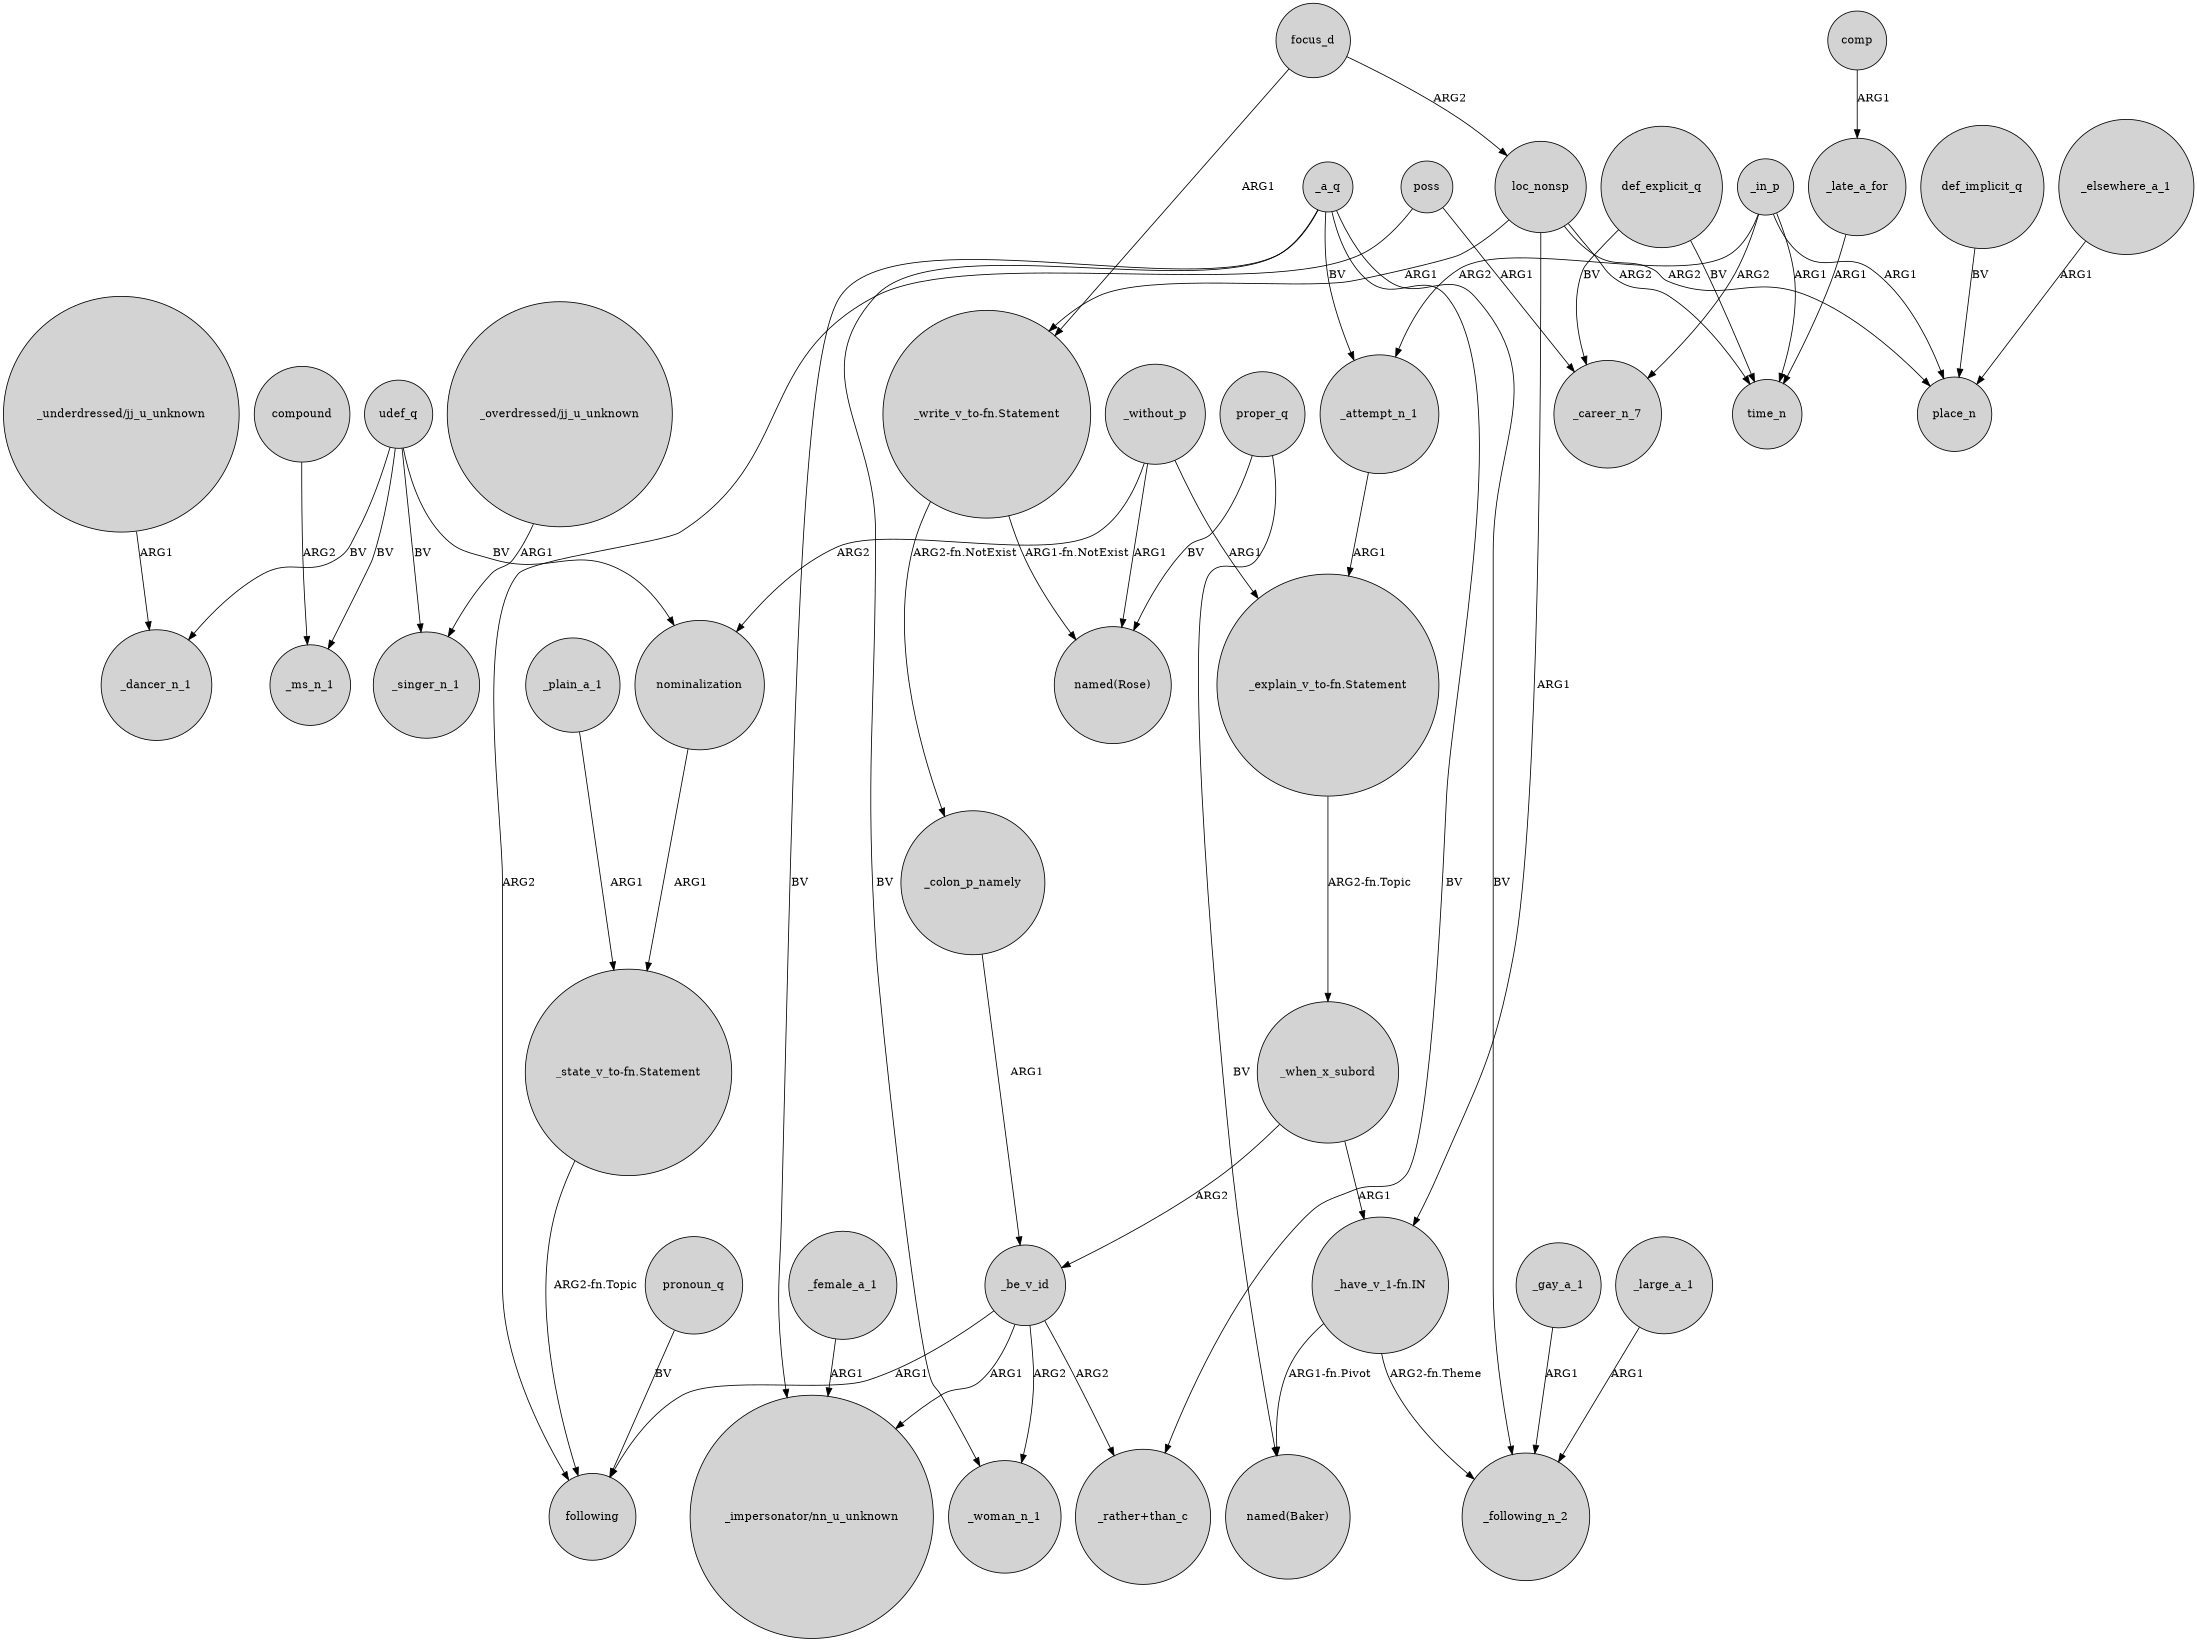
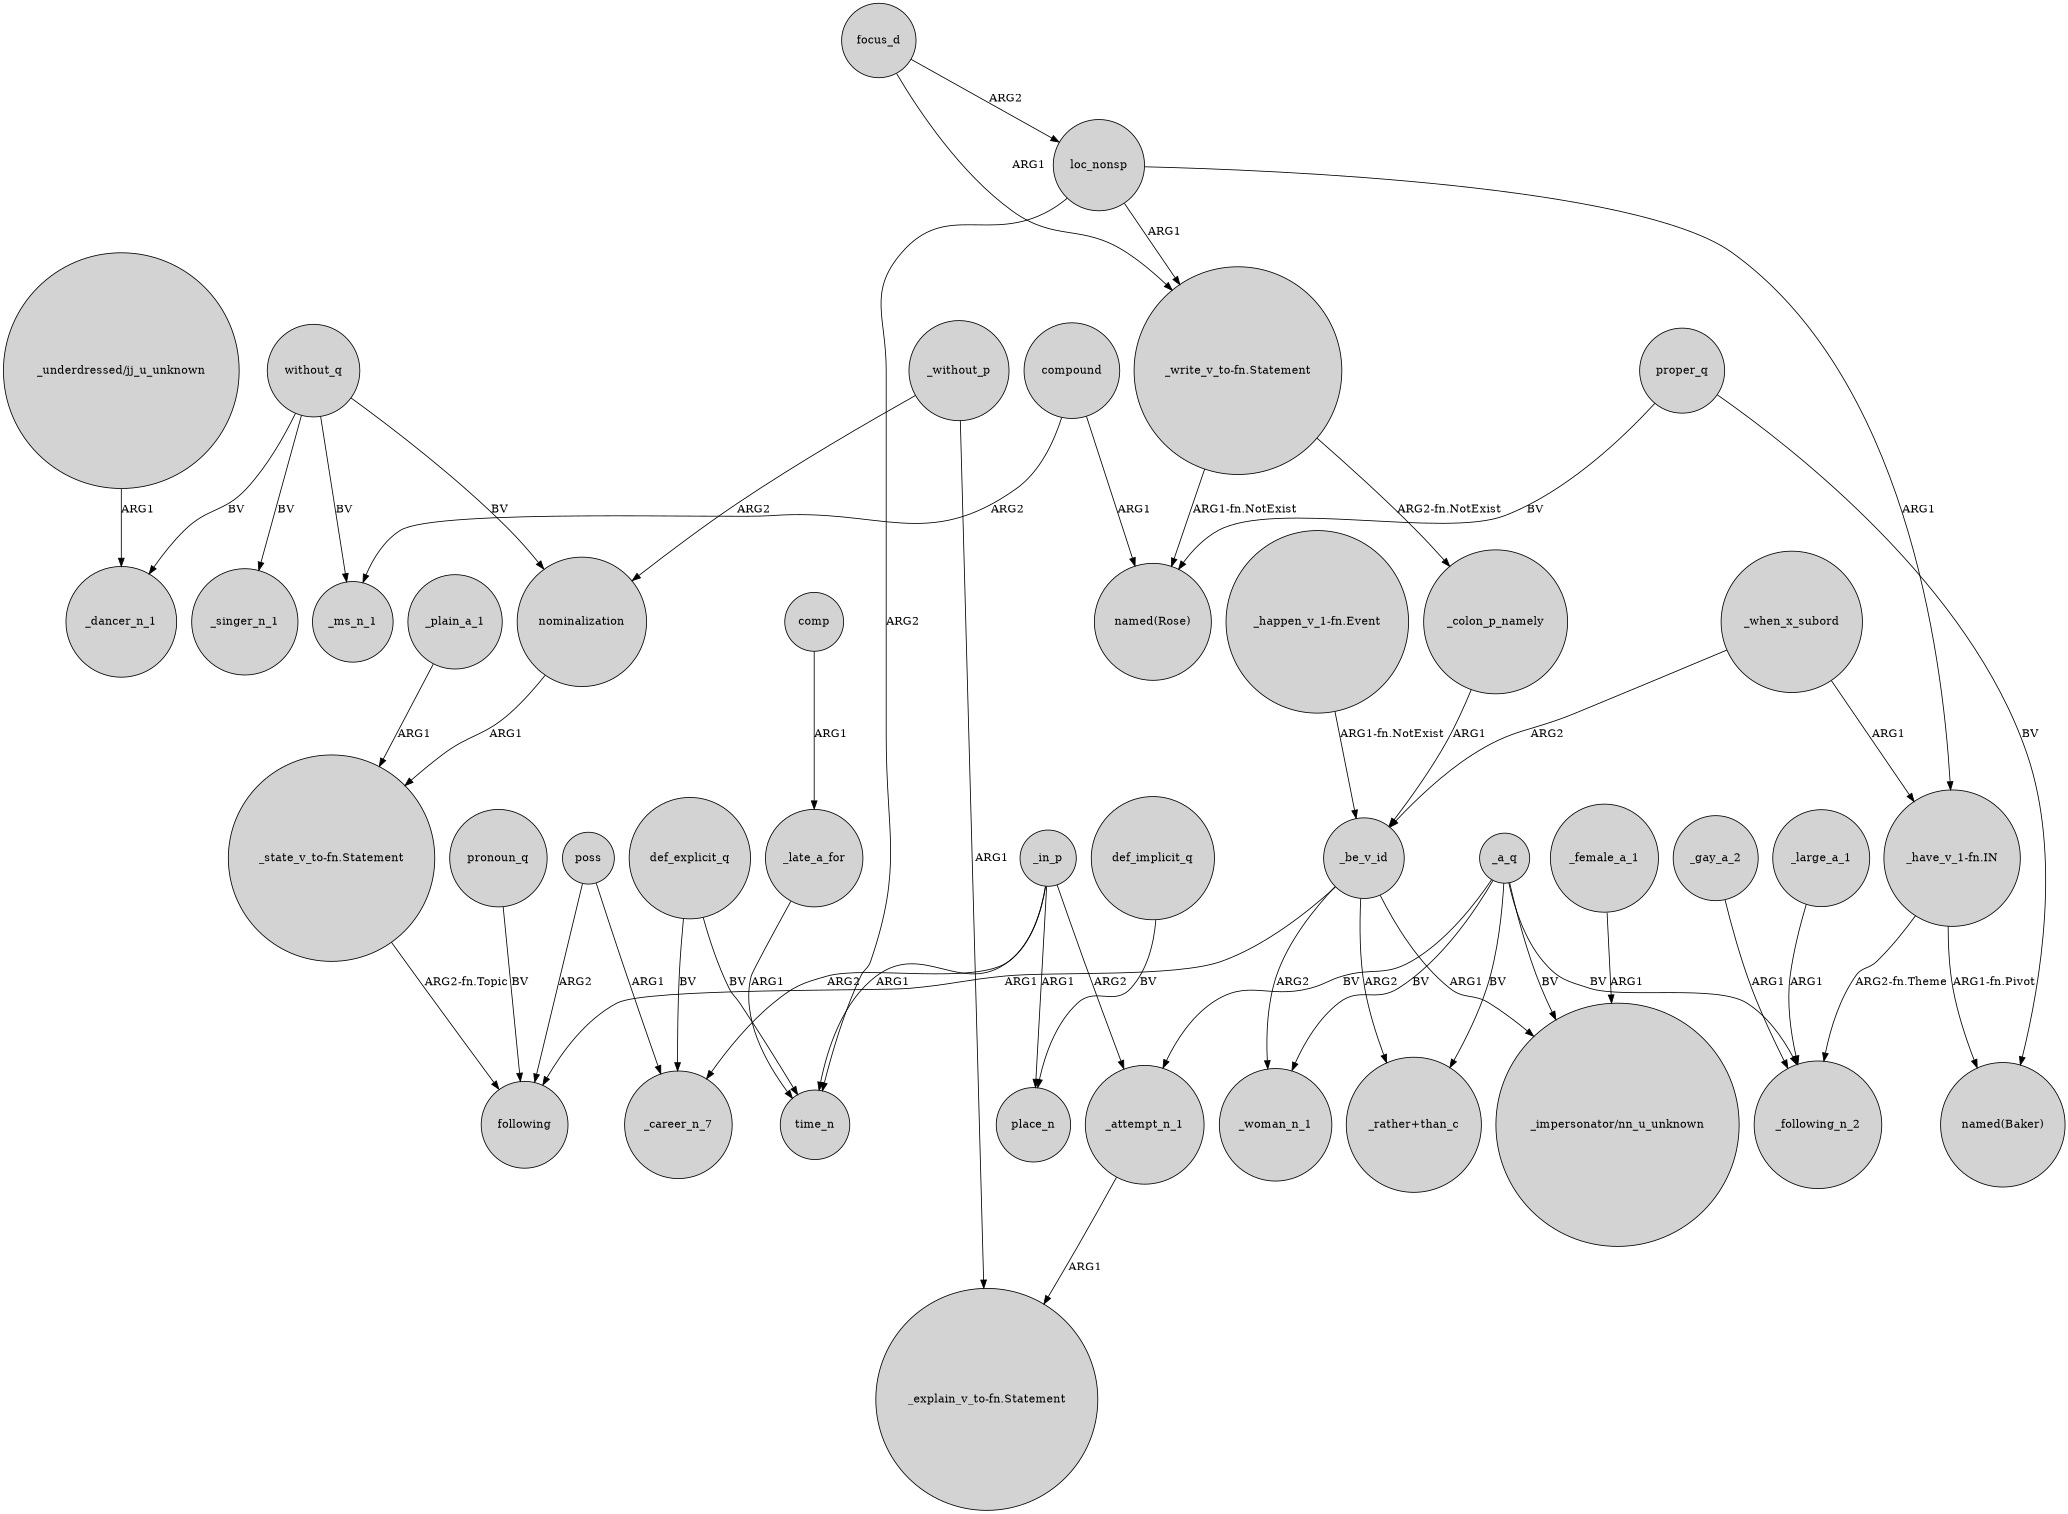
(2126, 187) -> none
(1749, 288) -> none
(399, 414) -> (314, 371)
(560, 414) -> none
(1135, 541) -> (1109, 487)
none -> (1317, 622)
(1328, 895) -> none
(1559, 1285) -> (1716, 858)
